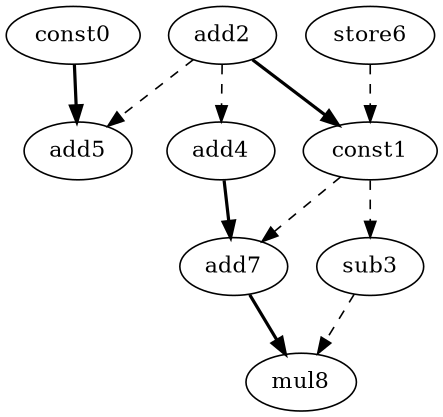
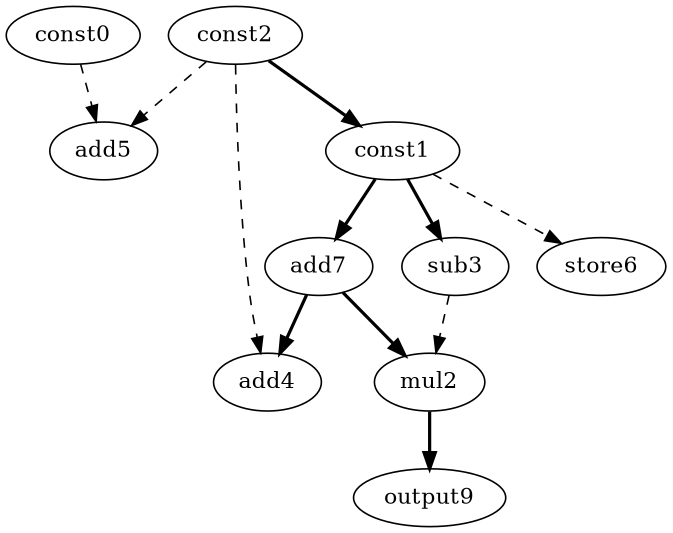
(223, 35) -> (235, 35)
(75, 85) -> (86, 85)
(370, 85) -> (490, 205)
(226, 201) -> (297, 317)
(370, 201) -> (420, 202)
(308, 204) -> (360, 202)
(301, 382) -> (430, 382)
none -> (430, 498)
